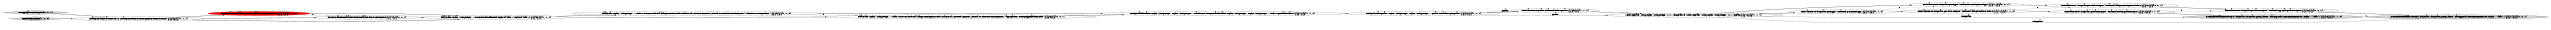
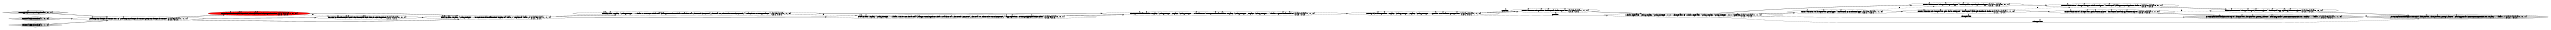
none -> (35, 25)
